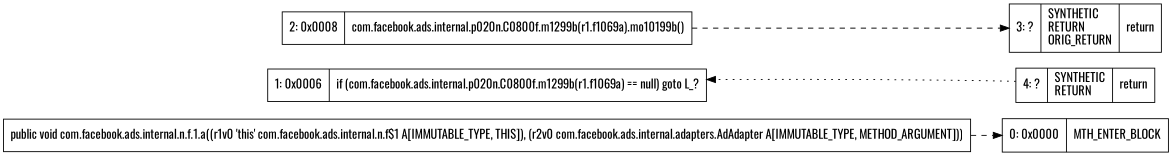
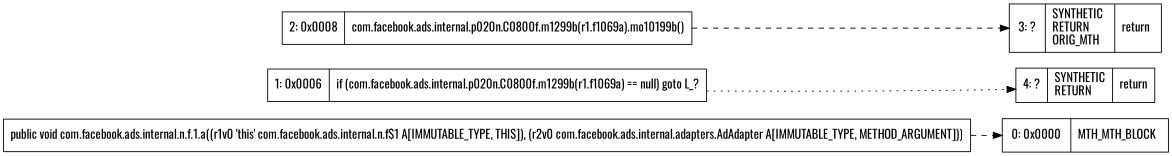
(1080, 41) -> (1076, 41)
(866, 80) -> (857, 91)
(1117, 135) -> (1117, 135)
